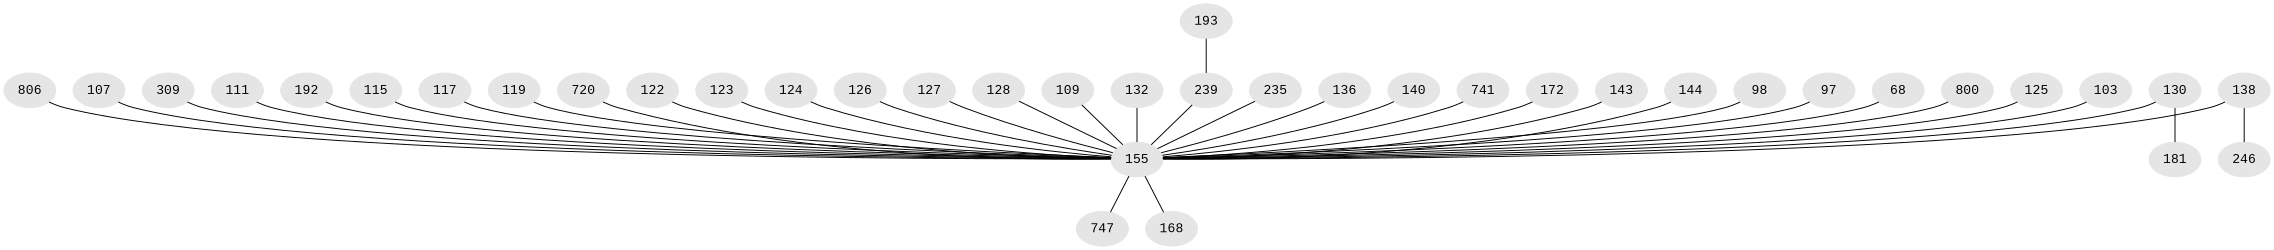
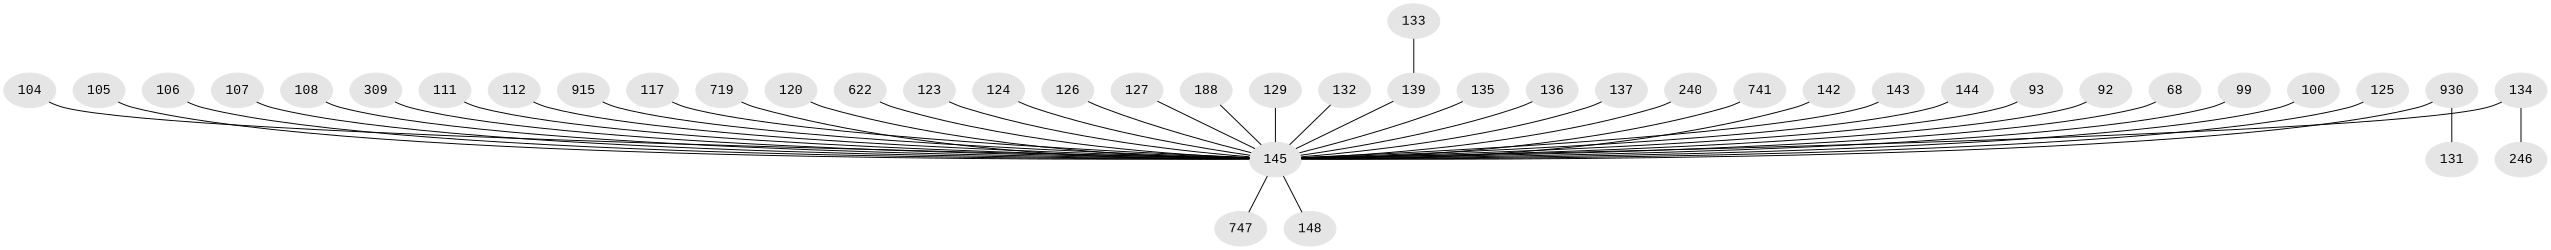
(1206, 21) -> (1414, 21)
(30, 90) -> (168, 90)
none -> (99, 90)
none -> (307, 90)
(307, 90) -> (514, 90)
(376, 90) -> (583, 90)
(514, 90) -> (722, 90)
(583, 90) -> (791, 90)
(653, 90) -> (860, 90)
(999, 90) -> (1206, 90)
(1068, 90) -> (1275, 90)
(1206, 90) -> (1414, 90)
(1275, 90) -> (1483, 90)
(1414, 90) -> (1691, 90)
(1552, 90) -> (1829, 90)
none -> (1621, 90)
(1760, 90) -> (2037, 90)
(1829, 90) -> (2106, 90)
(1967, 90) -> (2313, 90)
(2106, 90) -> (30, 90)
(2175, 90) -> (2452, 90)
(2244, 90) -> (2521, 90)
none -> (2244, 90)
(1137, 160) -> (1275, 160)
(2175, 160) -> (2452, 160)
(1172, 229) -> (1310, 229)
